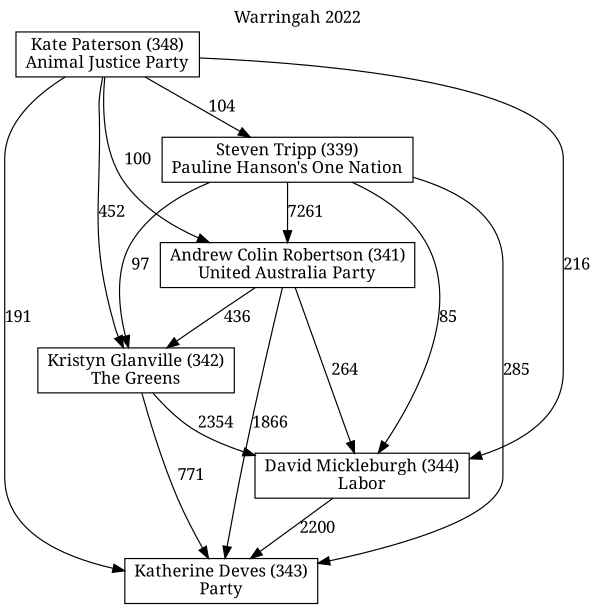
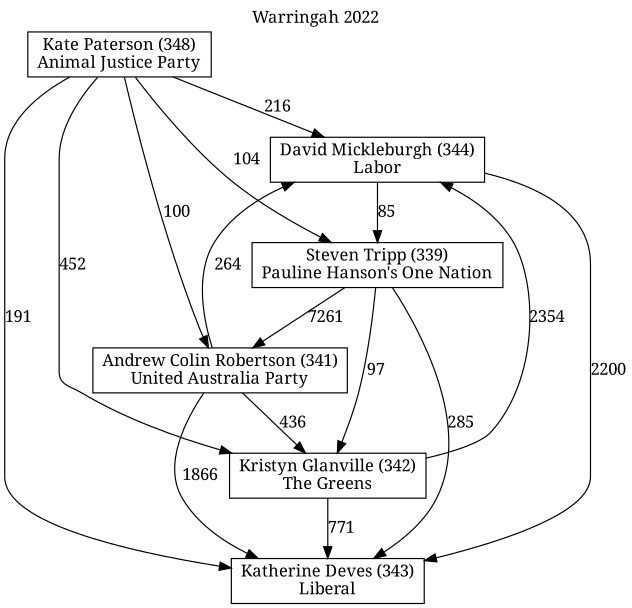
(439, 299) -> (377, 206)
(221, 581) -> (328, 581)
